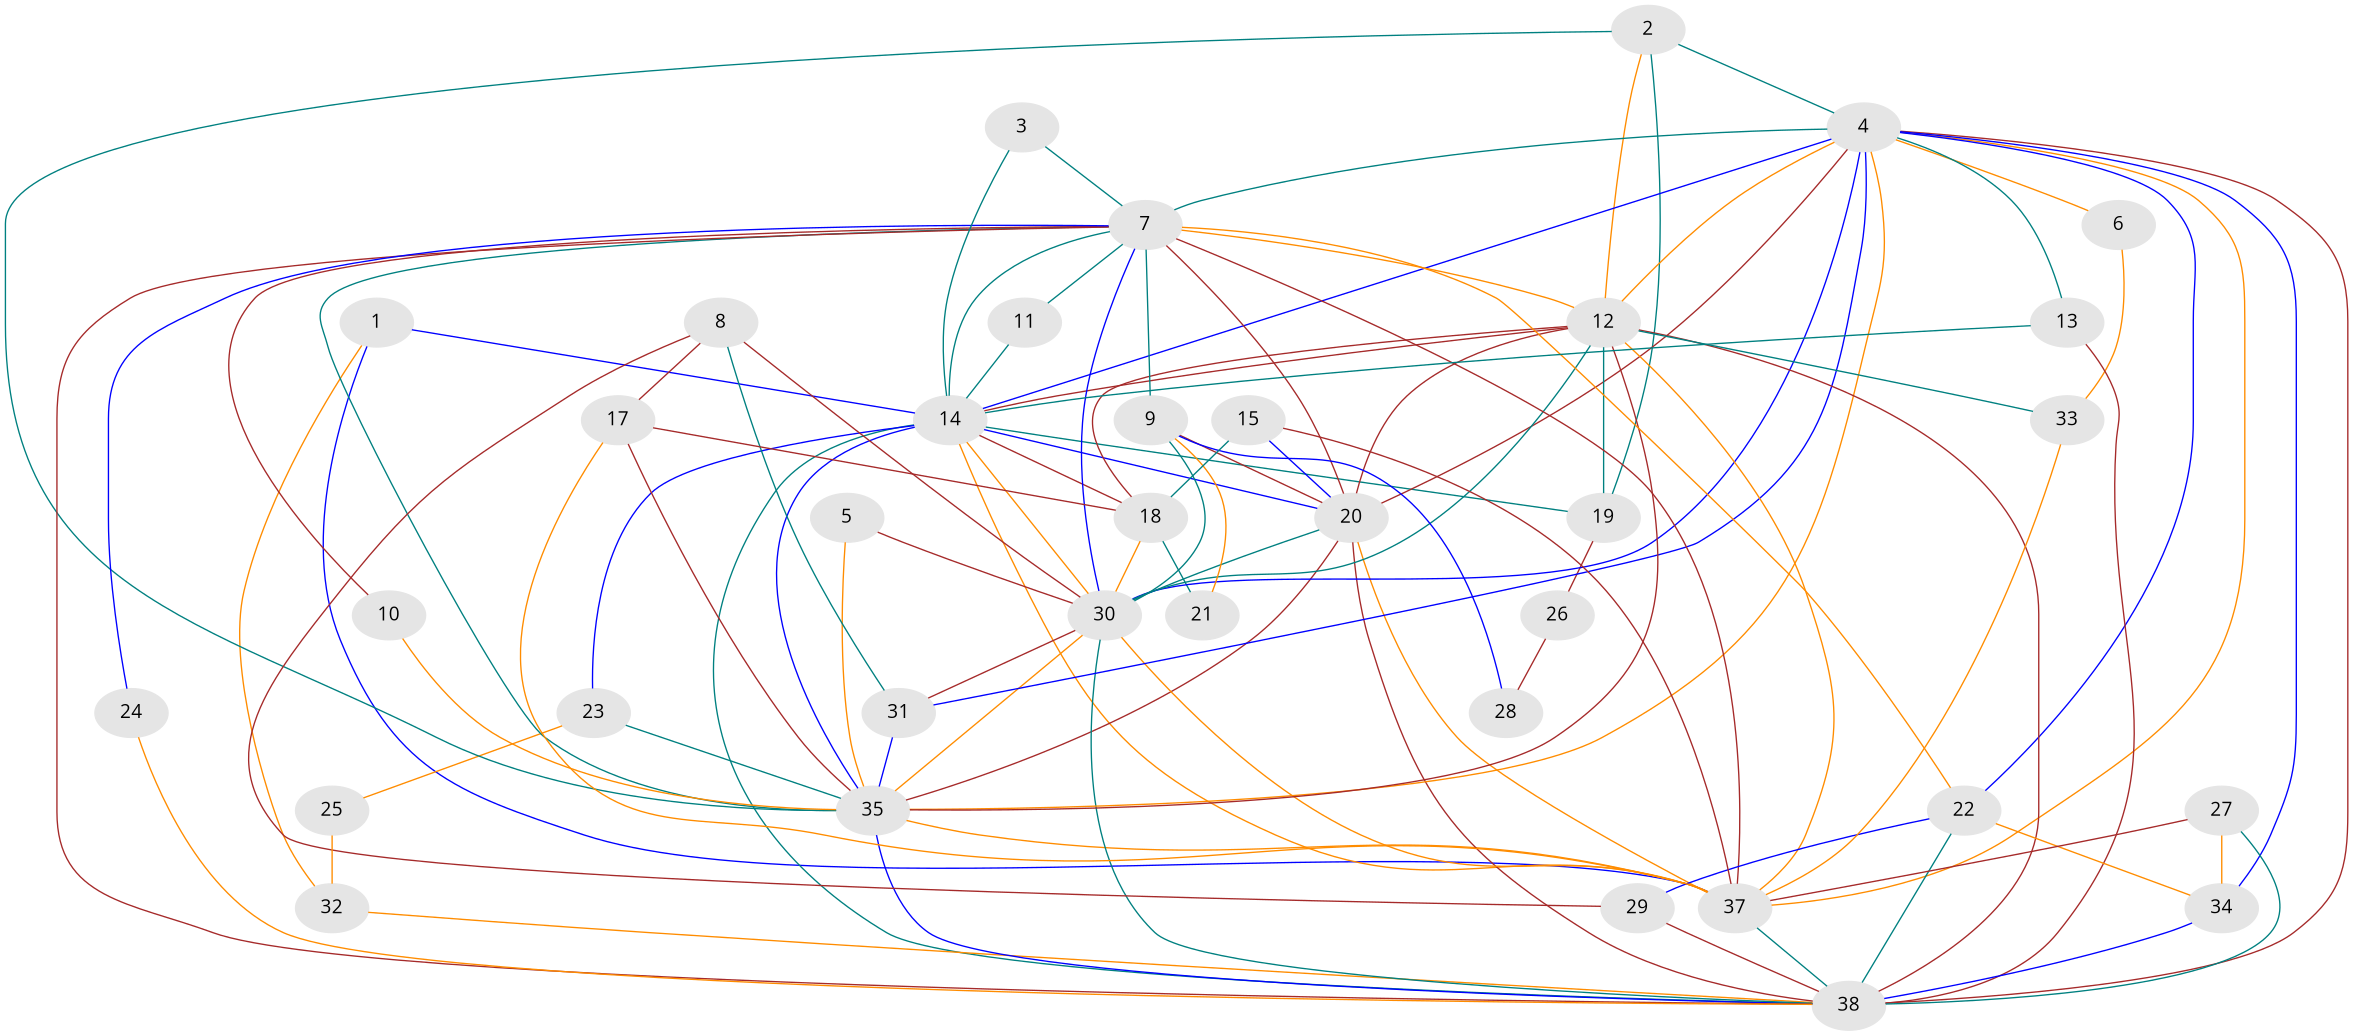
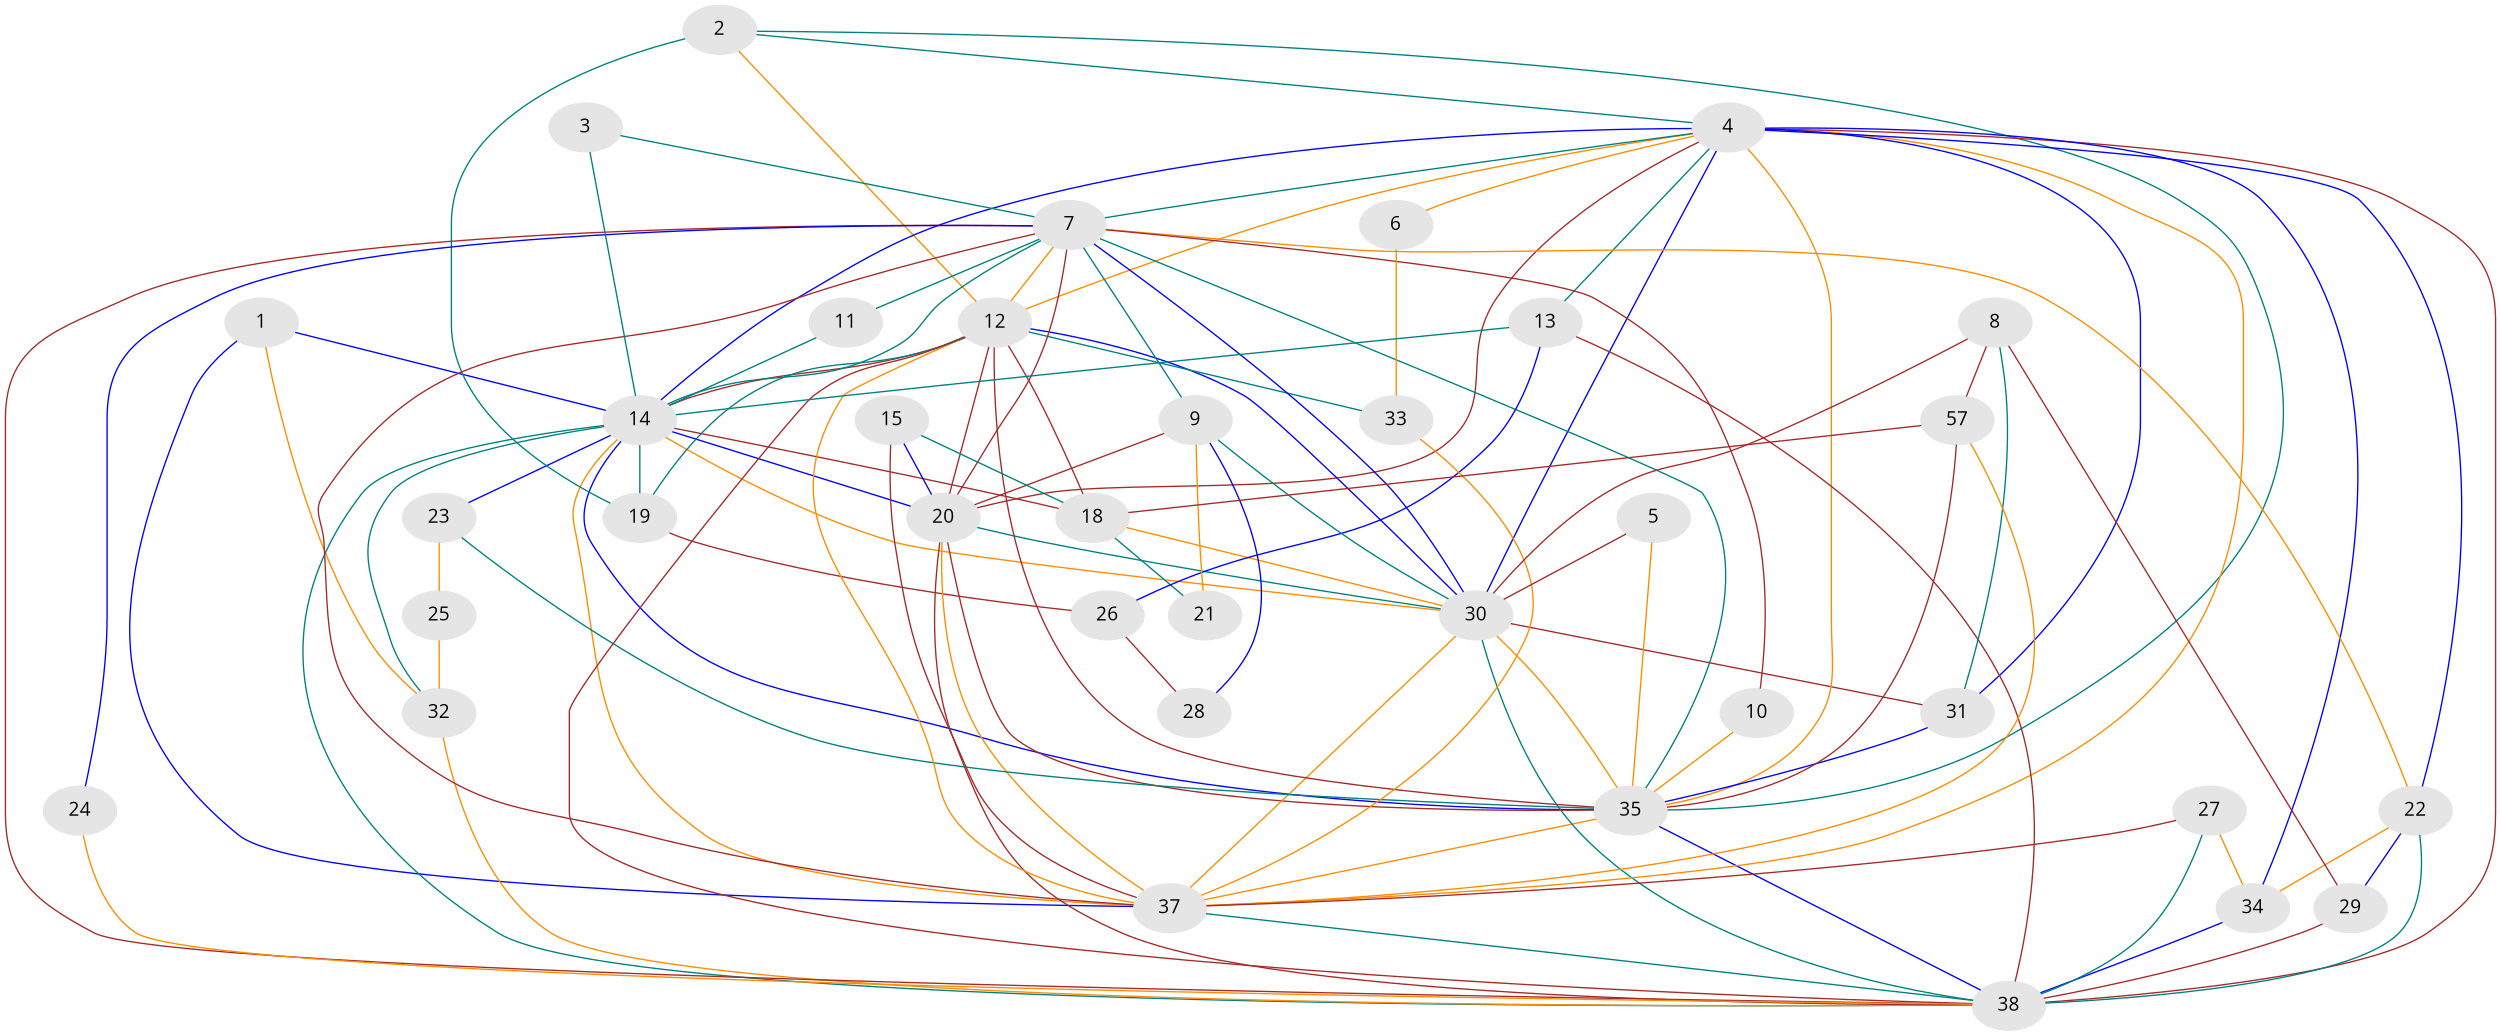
(618, 420) -> (1957, 420)
none -> (395, 489)
none -> (1363, 526)
(1400, 542) -> (1270, 416)
